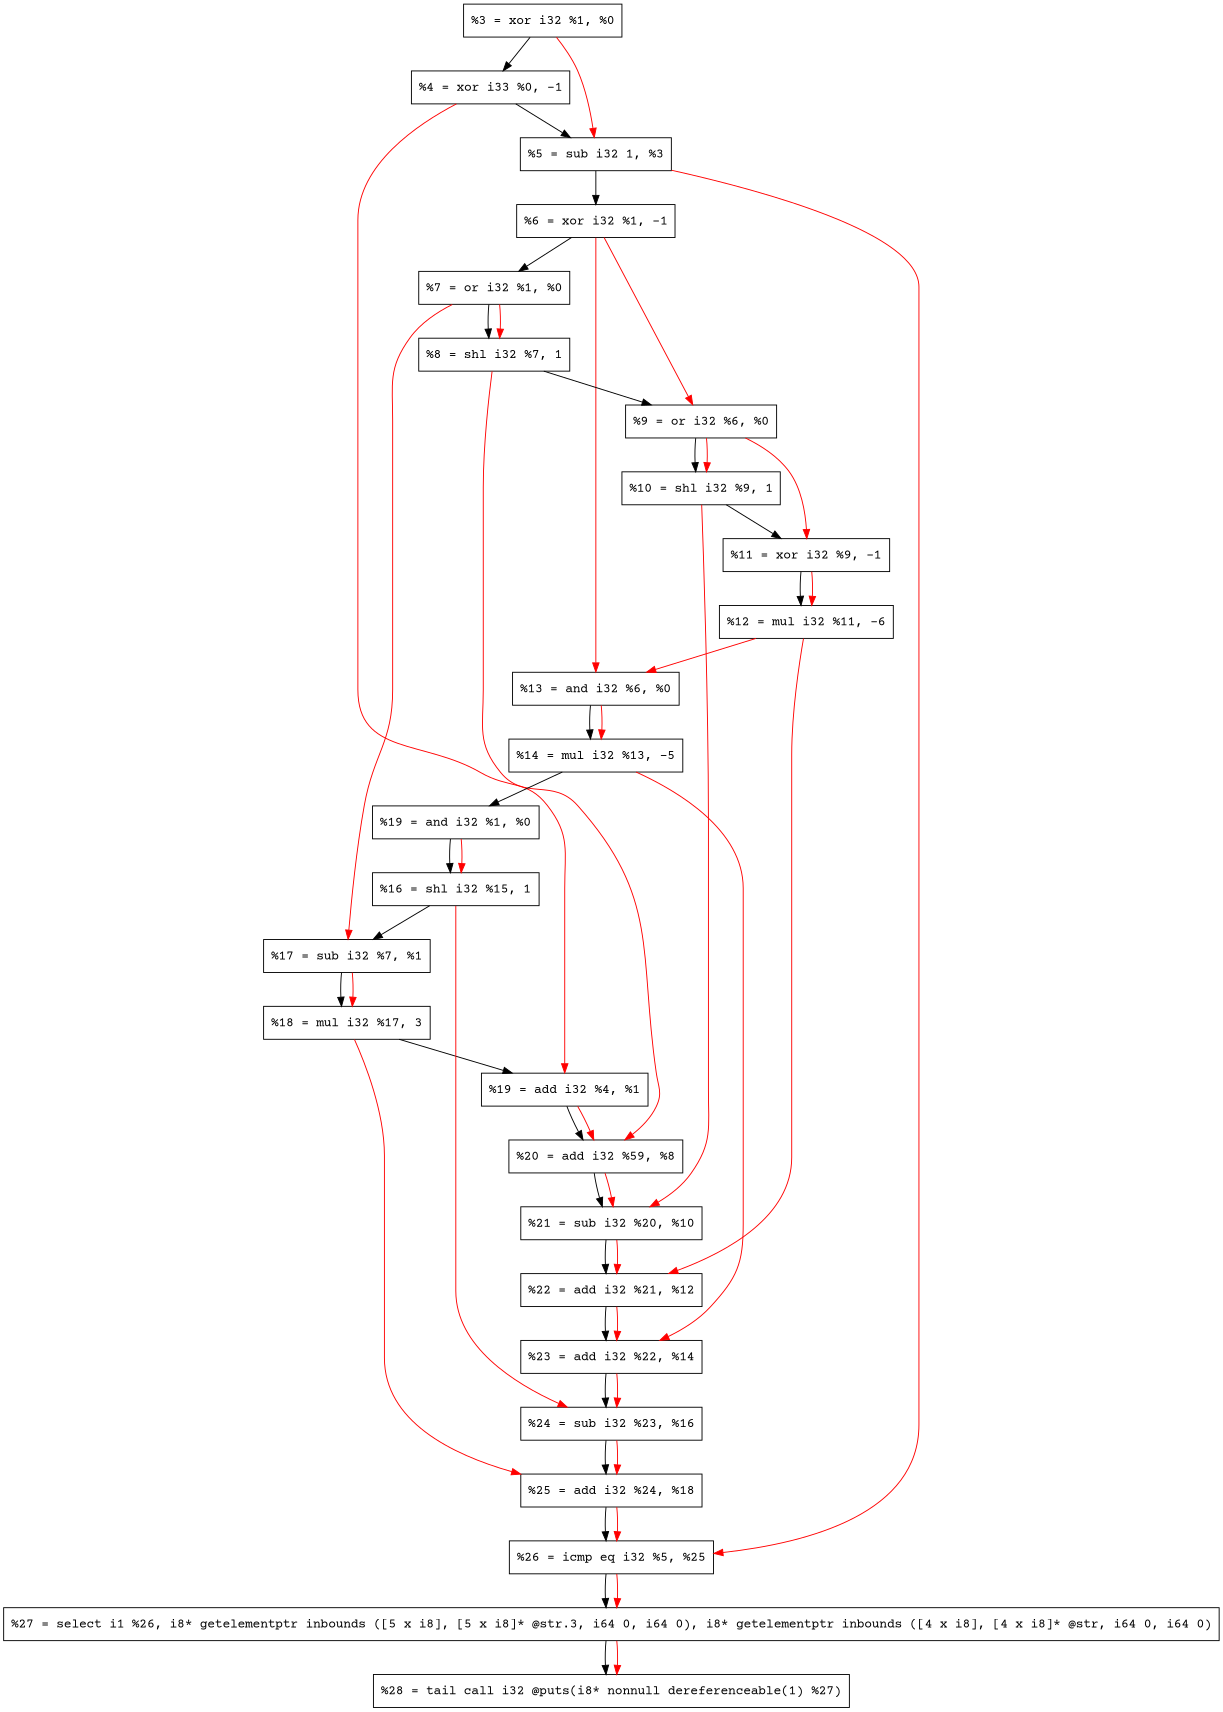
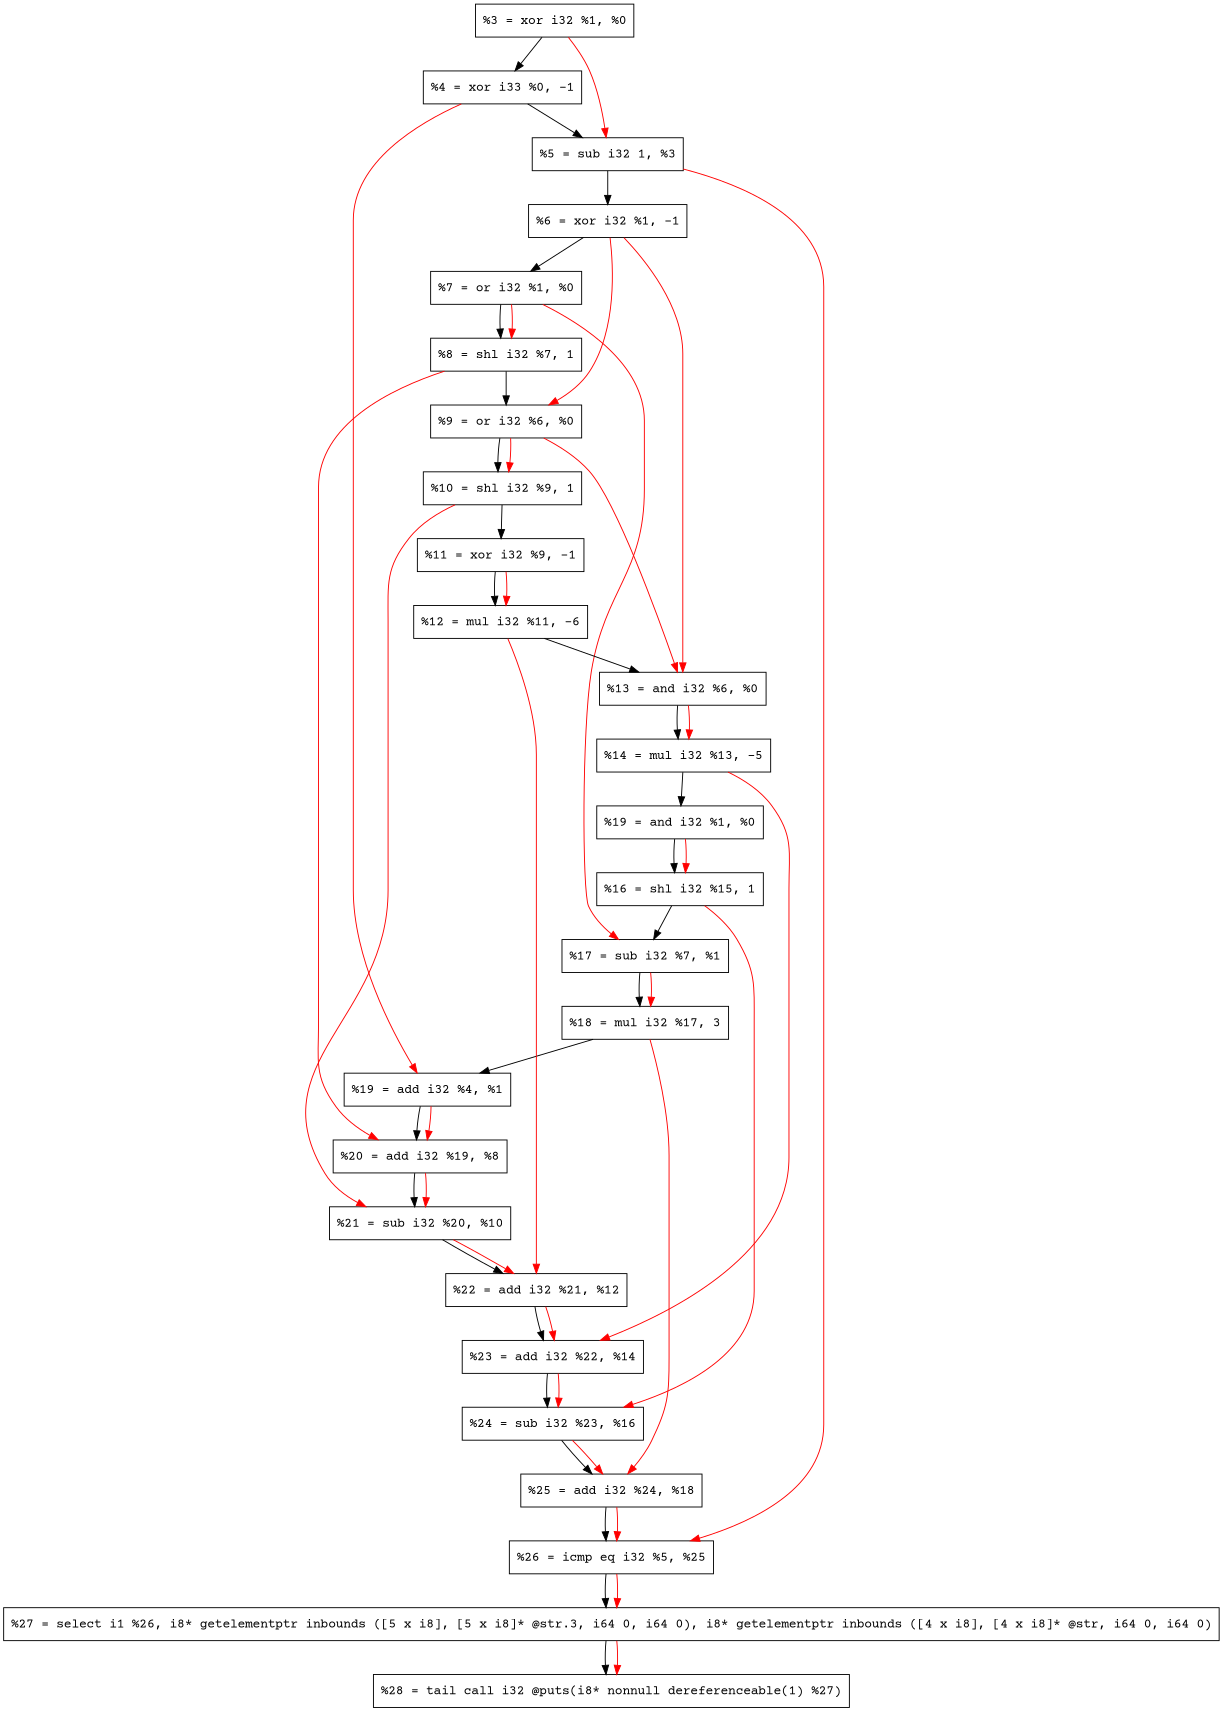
(791, 474) -> (626, 539)
(701, 655) -> (587, 654)
(596, 1156) -> (420, 1156)
